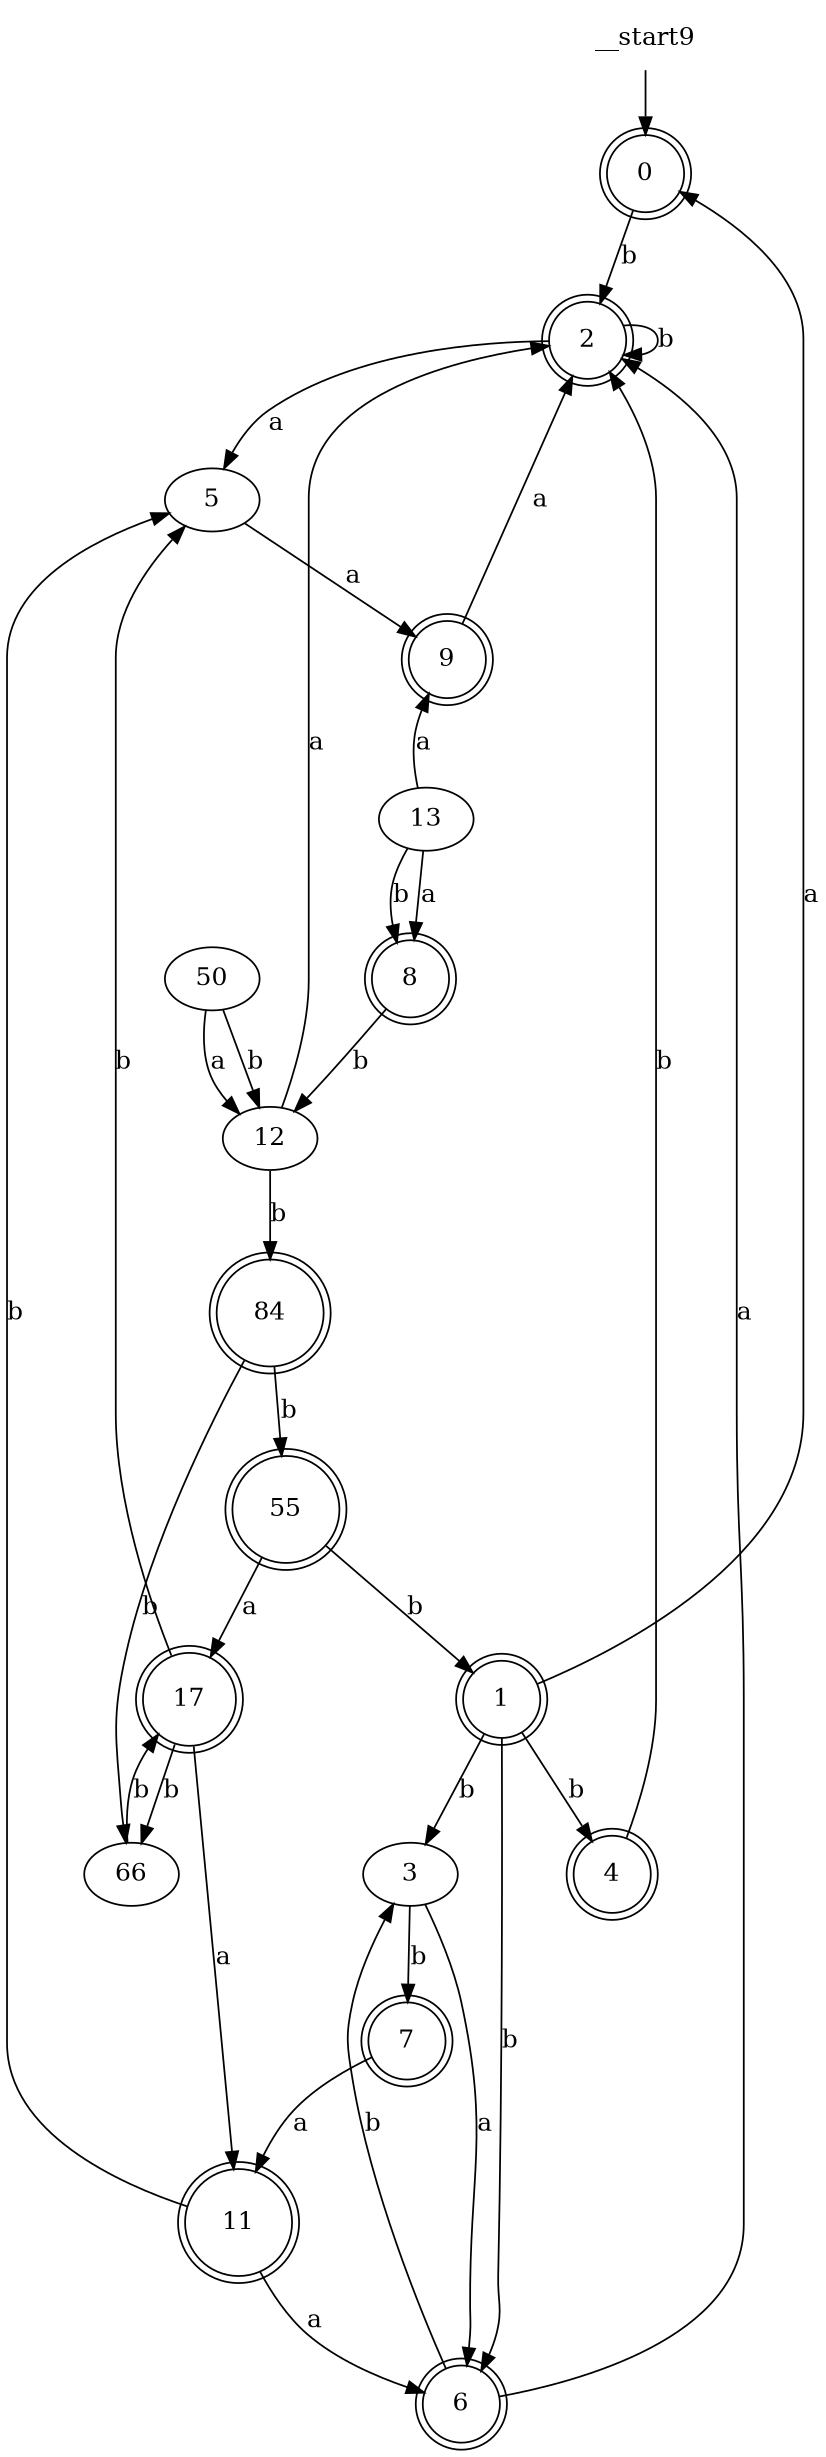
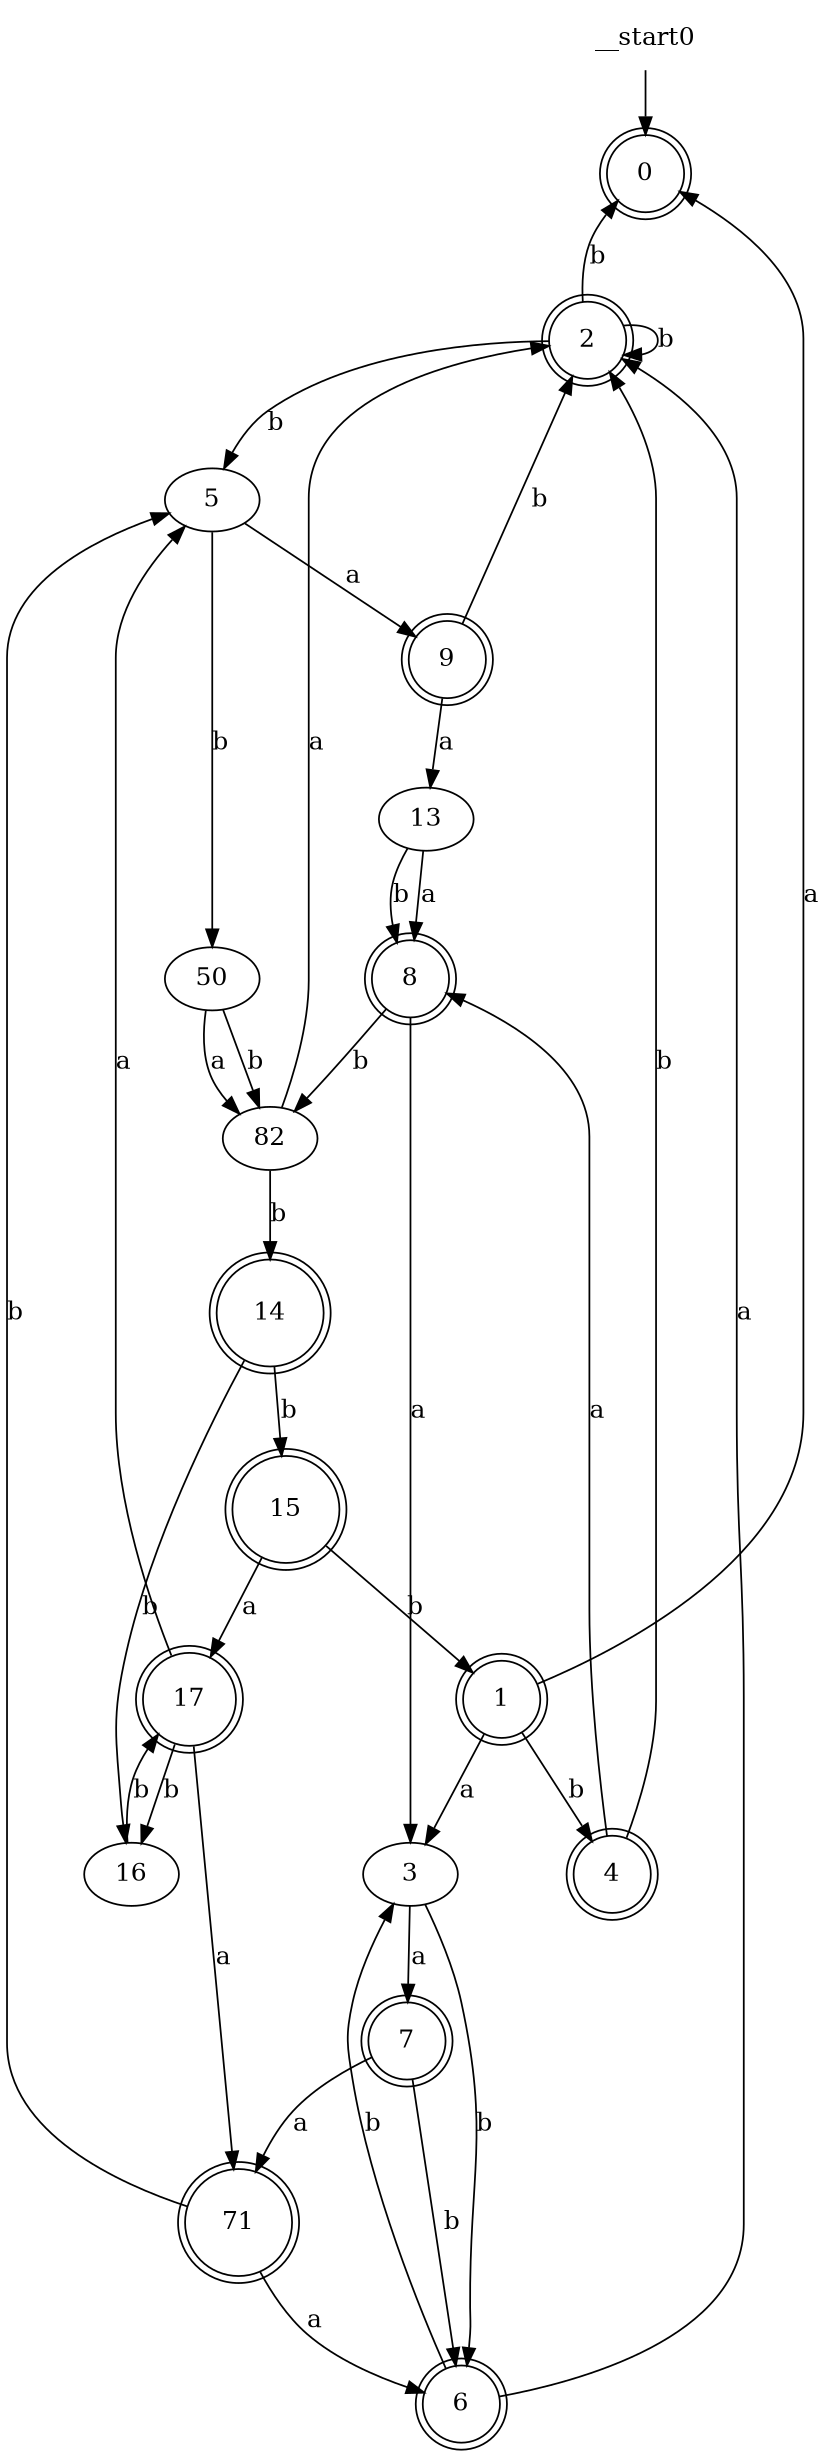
(646, 39) -> (646, 39)
(620, 248) -> (586, 256)
(276, 424) -> (276, 424)
(540, 500) -> (540, 500)
none -> (212, 731)
(414, 749) -> (438, 734)
(124, 1062) -> (124, 1062)
(270, 1138) -> (270, 1138)
(270, 1313) -> (270, 1313)
none -> (589, 1389)
none -> (410, 1421)
(286, 1509) -> (286, 1509)
(467, 1791) -> (467, 1791)
(132, 1874) -> (132, 1874)
(419, 1958) -> (419, 1958)
(501, 2047) -> (433, 2214)
(485, 2124) -> (485, 2124)
(239, 2223) -> (239, 2223)
